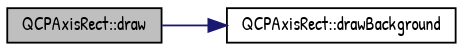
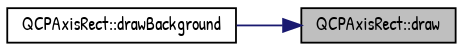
(185, 25) -> (260, 25)
